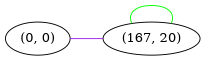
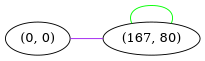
(152, 39) -> (152, 39)
